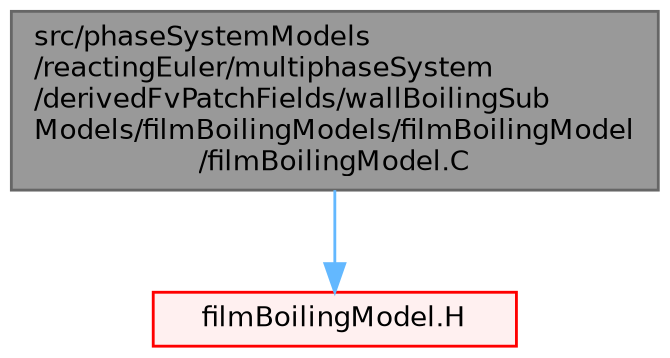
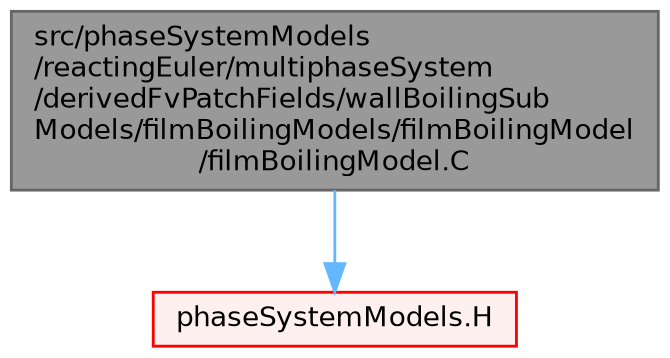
(335, 319) -> (335, 319)
